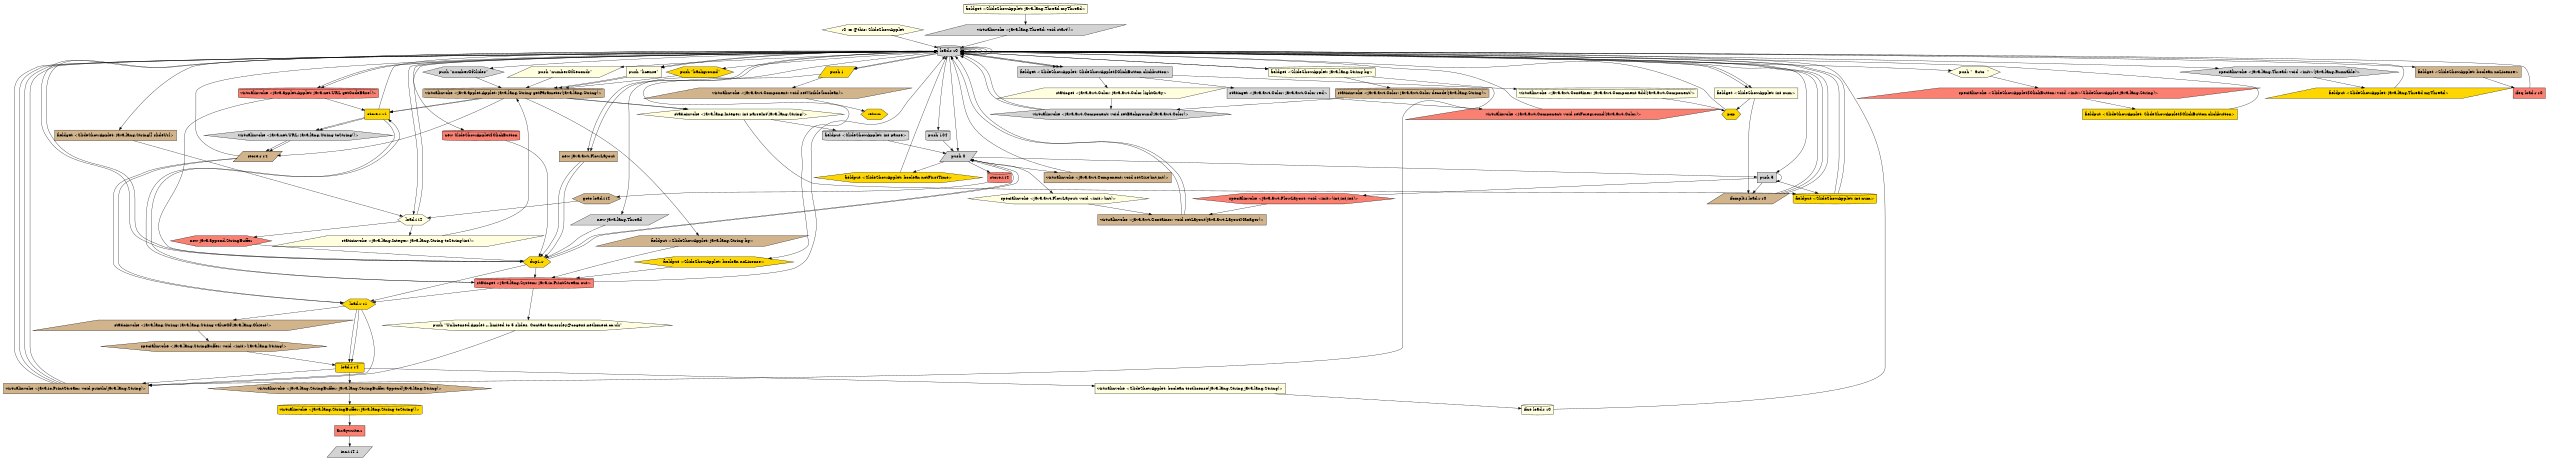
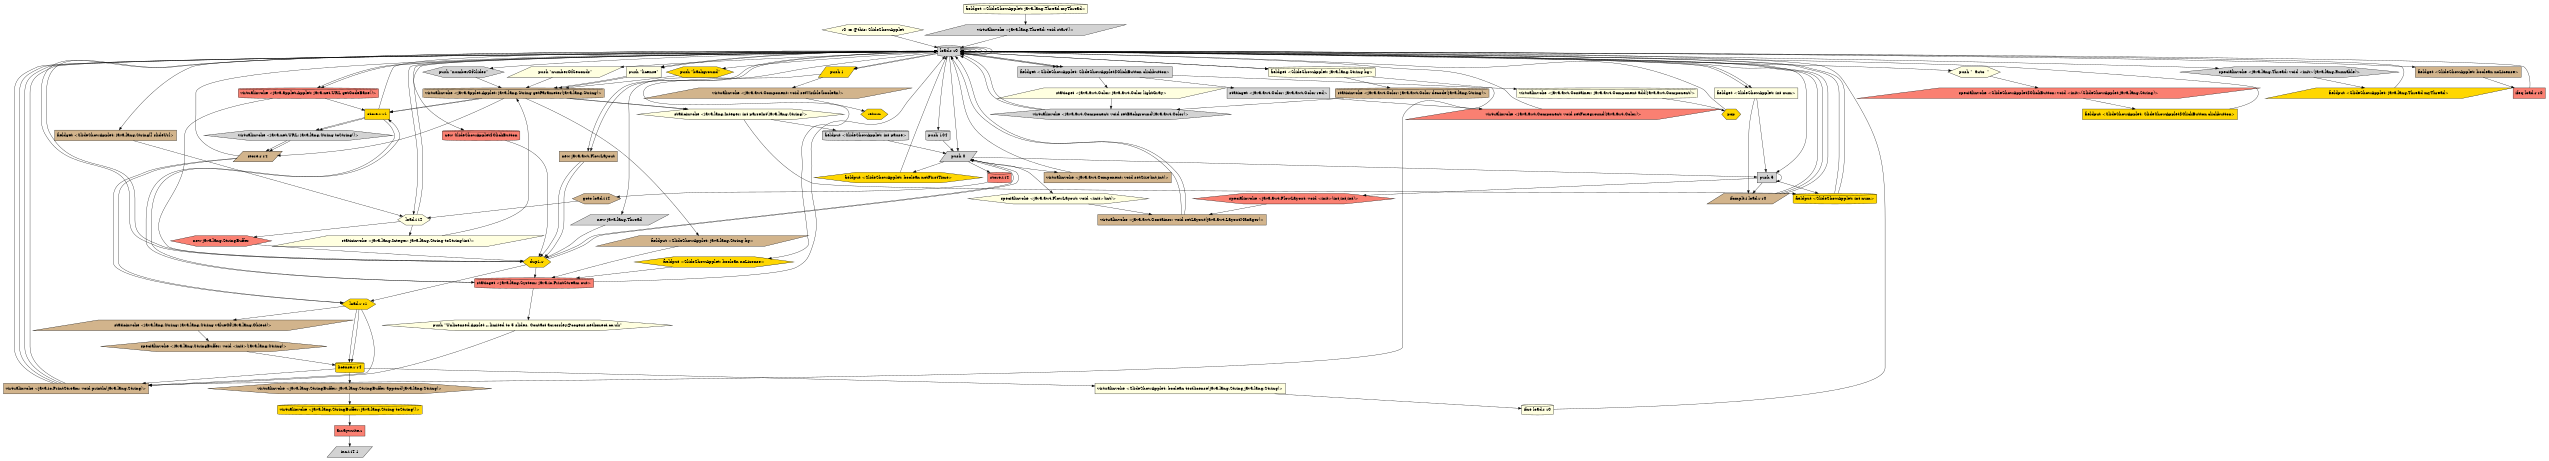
(1744, 103) -> (1761, 134)
(221, 241) -> (221, 241)
(434, 295) -> none
(350, 367) -> (350, 367)
